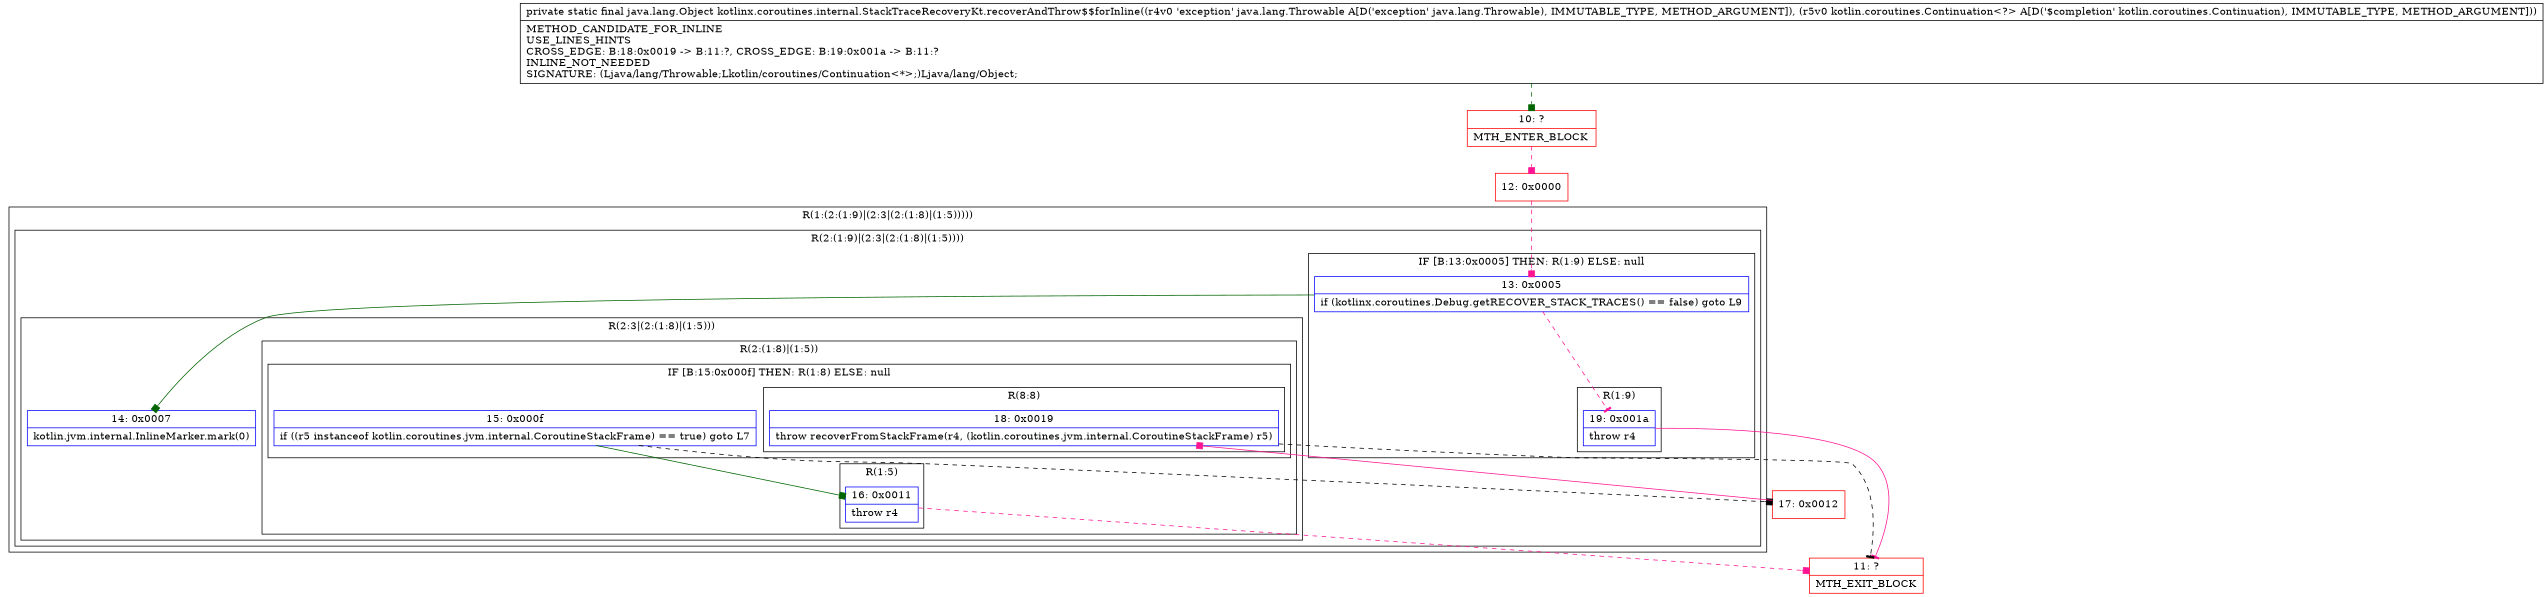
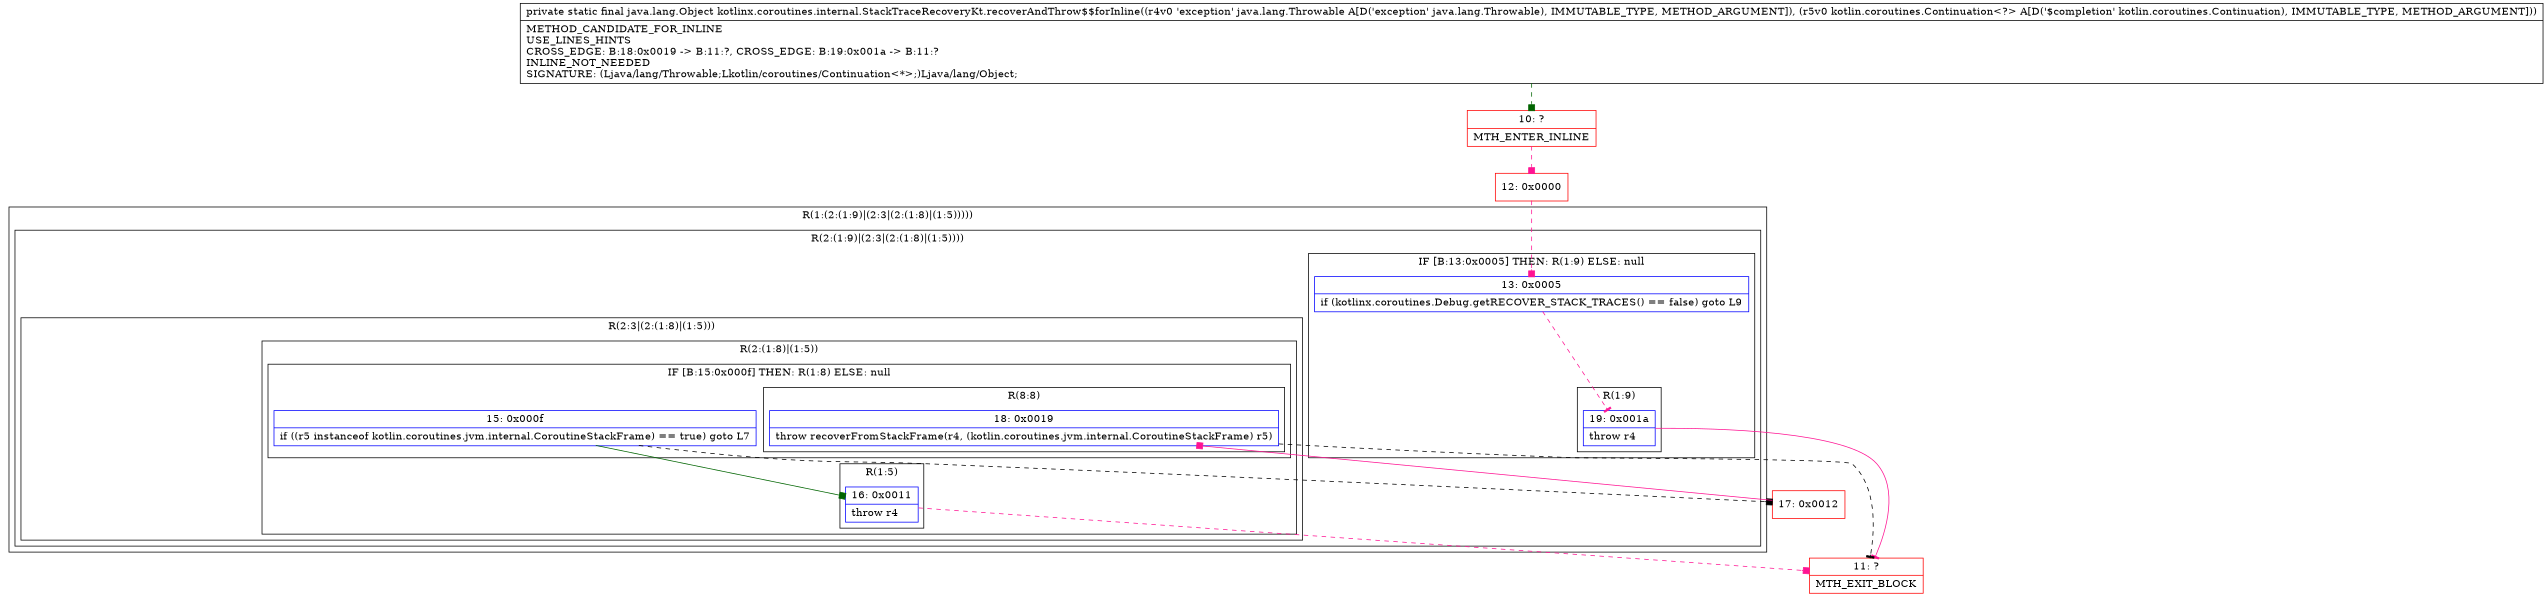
(1531, 137) -> (1532, 137)
(141, 428) -> none
